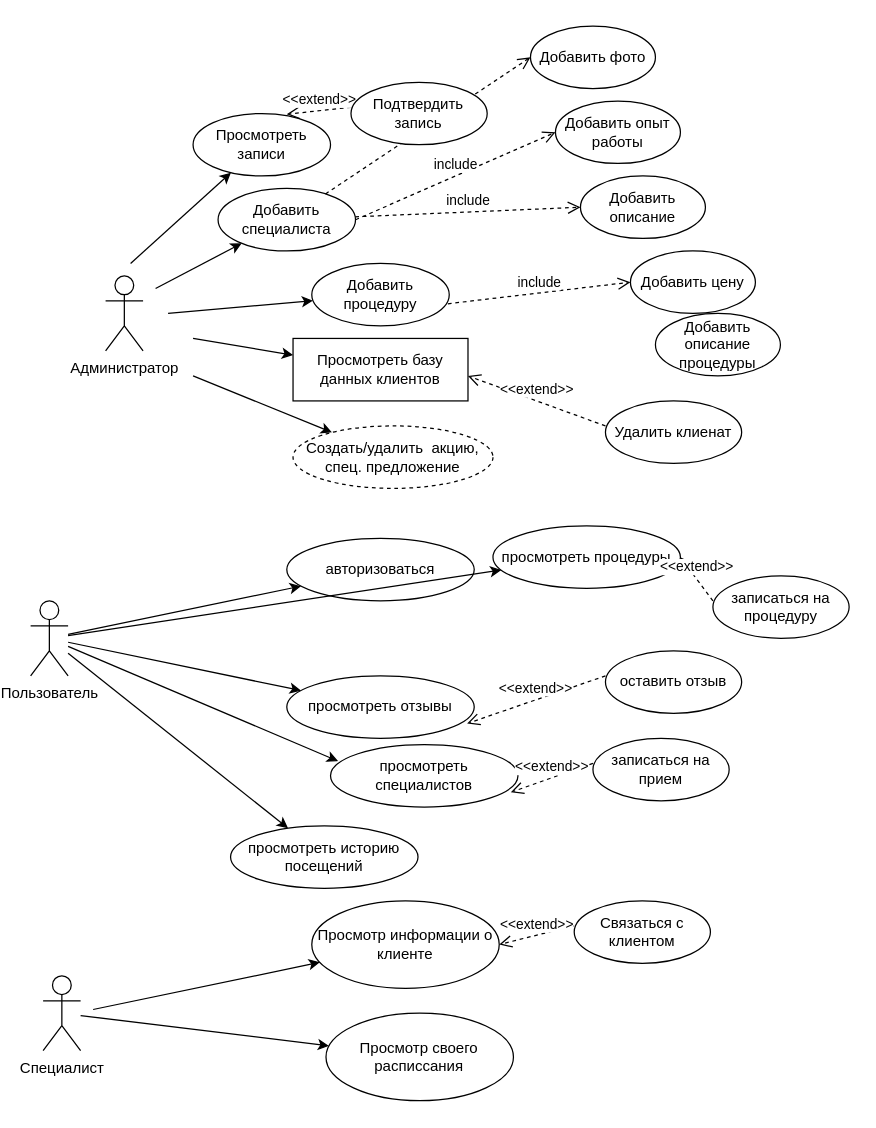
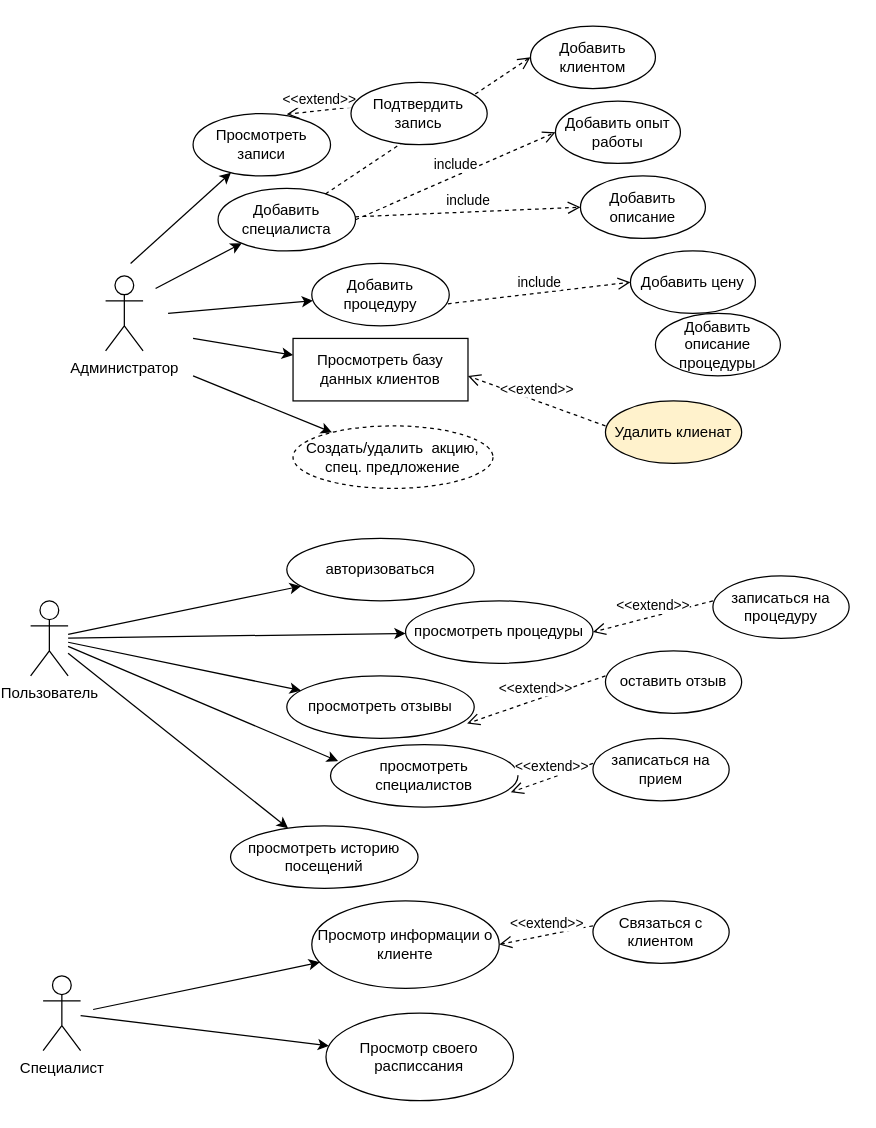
(593, 57) -> (593, 57)
(674, 432) -> (674, 432)
(587, 557) -> (499, 632)
(643, 932) -> (661, 932)
